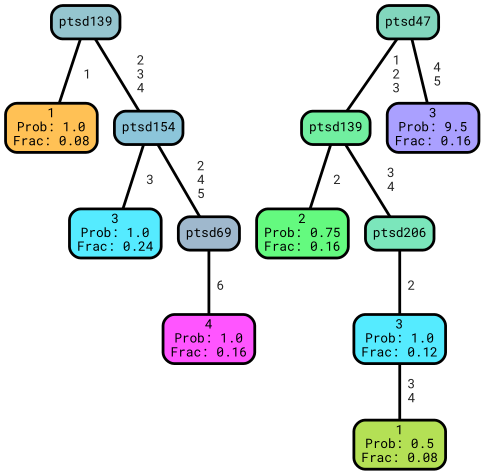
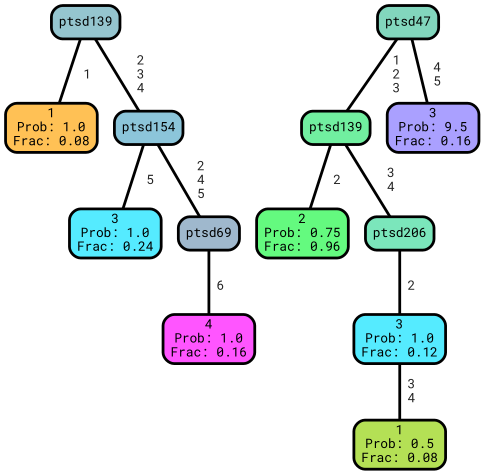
(146, 181) -> (146, 181)
(302, 233) -> (302, 233)
